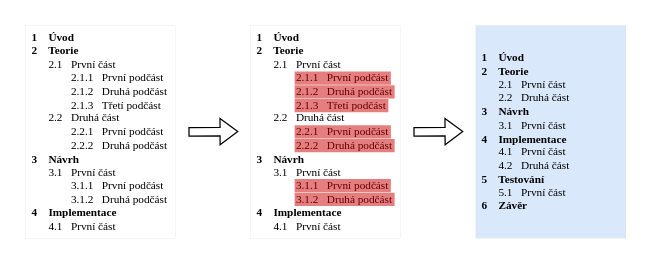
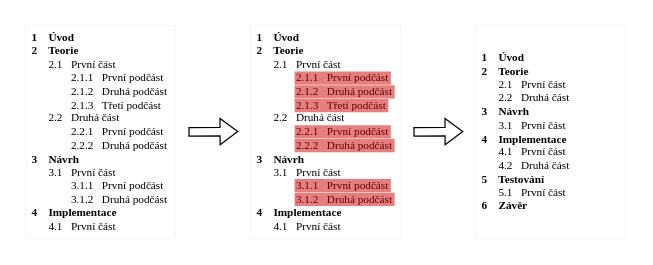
(551, 132) -> (551, 132)
